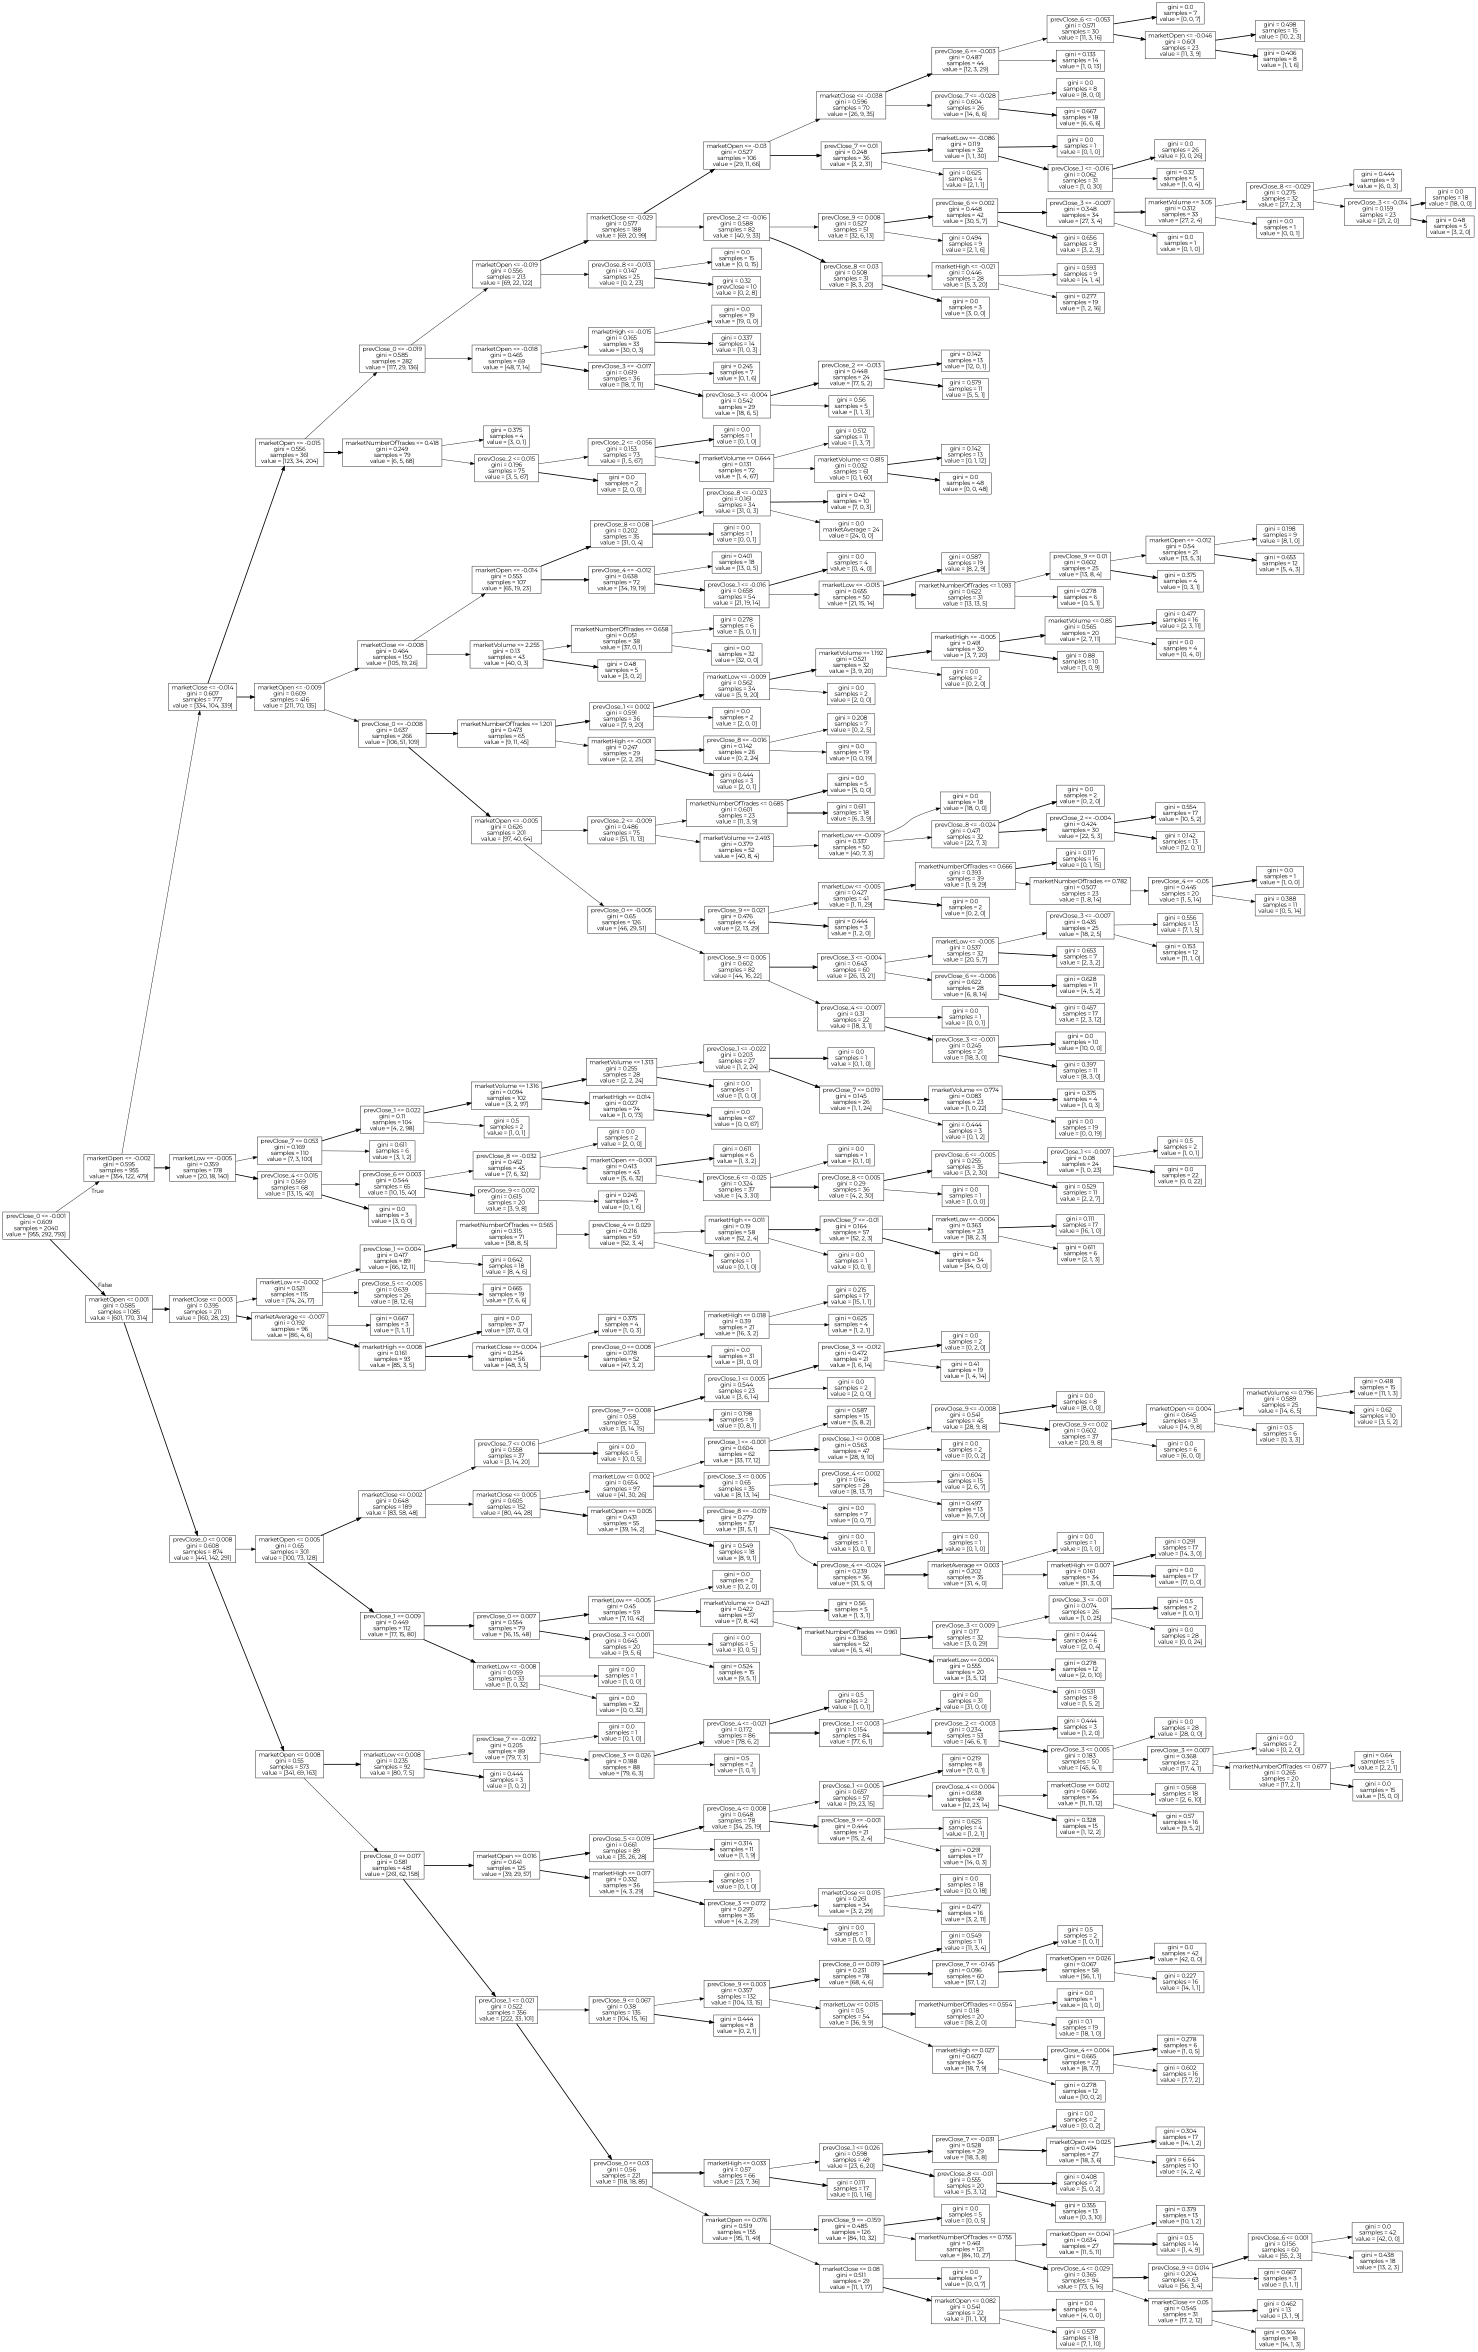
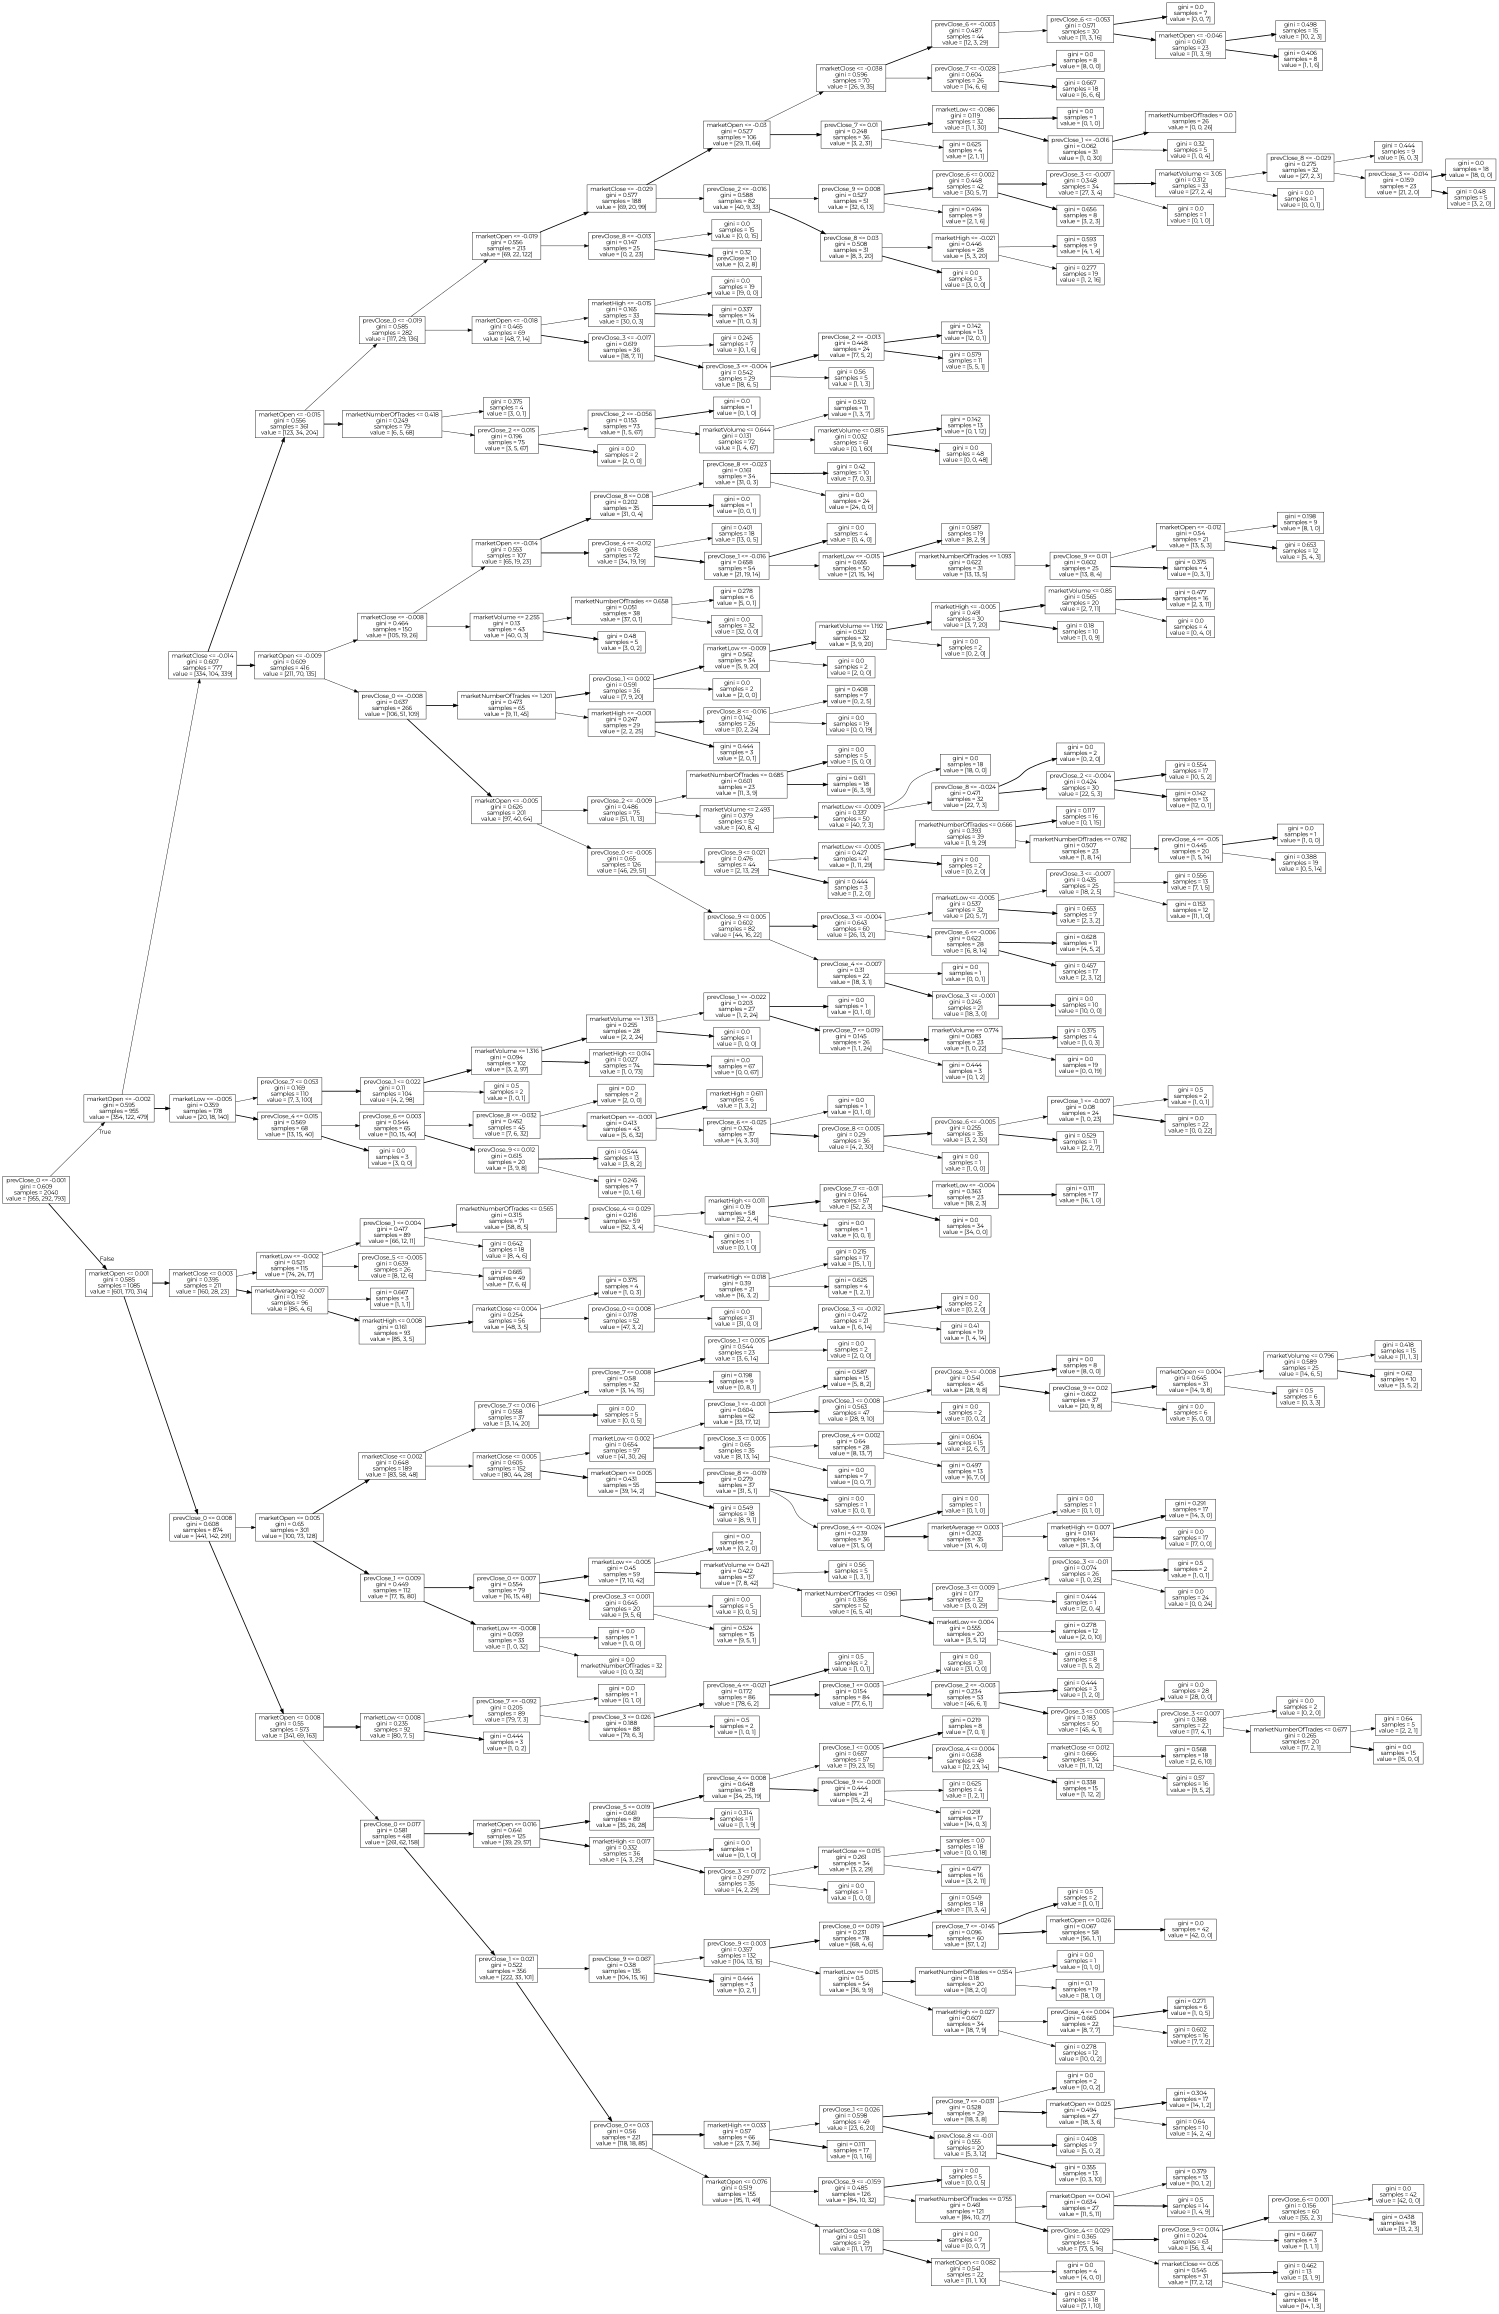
(1080, 61) -> none
(1180, 150) -> (1191, 122)
(851, 530) -> (851, 502)
(1080, 597) -> none
(1080, 662) -> (1080, 632)
(851, 724) -> (851, 696)
(1280, 905) -> (1300, 863)
(1080, 1071) -> none
(392, 1151) -> none
(737, 1155) -> (737, 1100)
none -> (622, 1158)
(1080, 1254) -> none
(507, 1295) -> (507, 1279)
(507, 1325) -> none
(1180, 1636) -> (1191, 1598)
(1080, 1641) -> (1080, 1603)
(622, 1704) -> (622, 1666)
(1080, 1827) -> (1080, 1789)
(965, 1885) -> (965, 1847)
(965, 1942) -> (965, 1904)
(1180, 1982) -> none
(737, 2026) -> (737, 1985)
(1180, 2046) -> (1191, 2008)
(1180, 2166) -> (1191, 2128)
